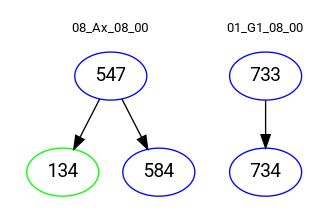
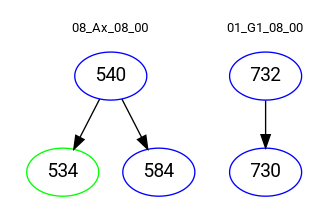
(111, 76) -> (111, 76)
(266, 76) -> (266, 76)
(63, 172) -> (63, 172)
(266, 172) -> (266, 172)
